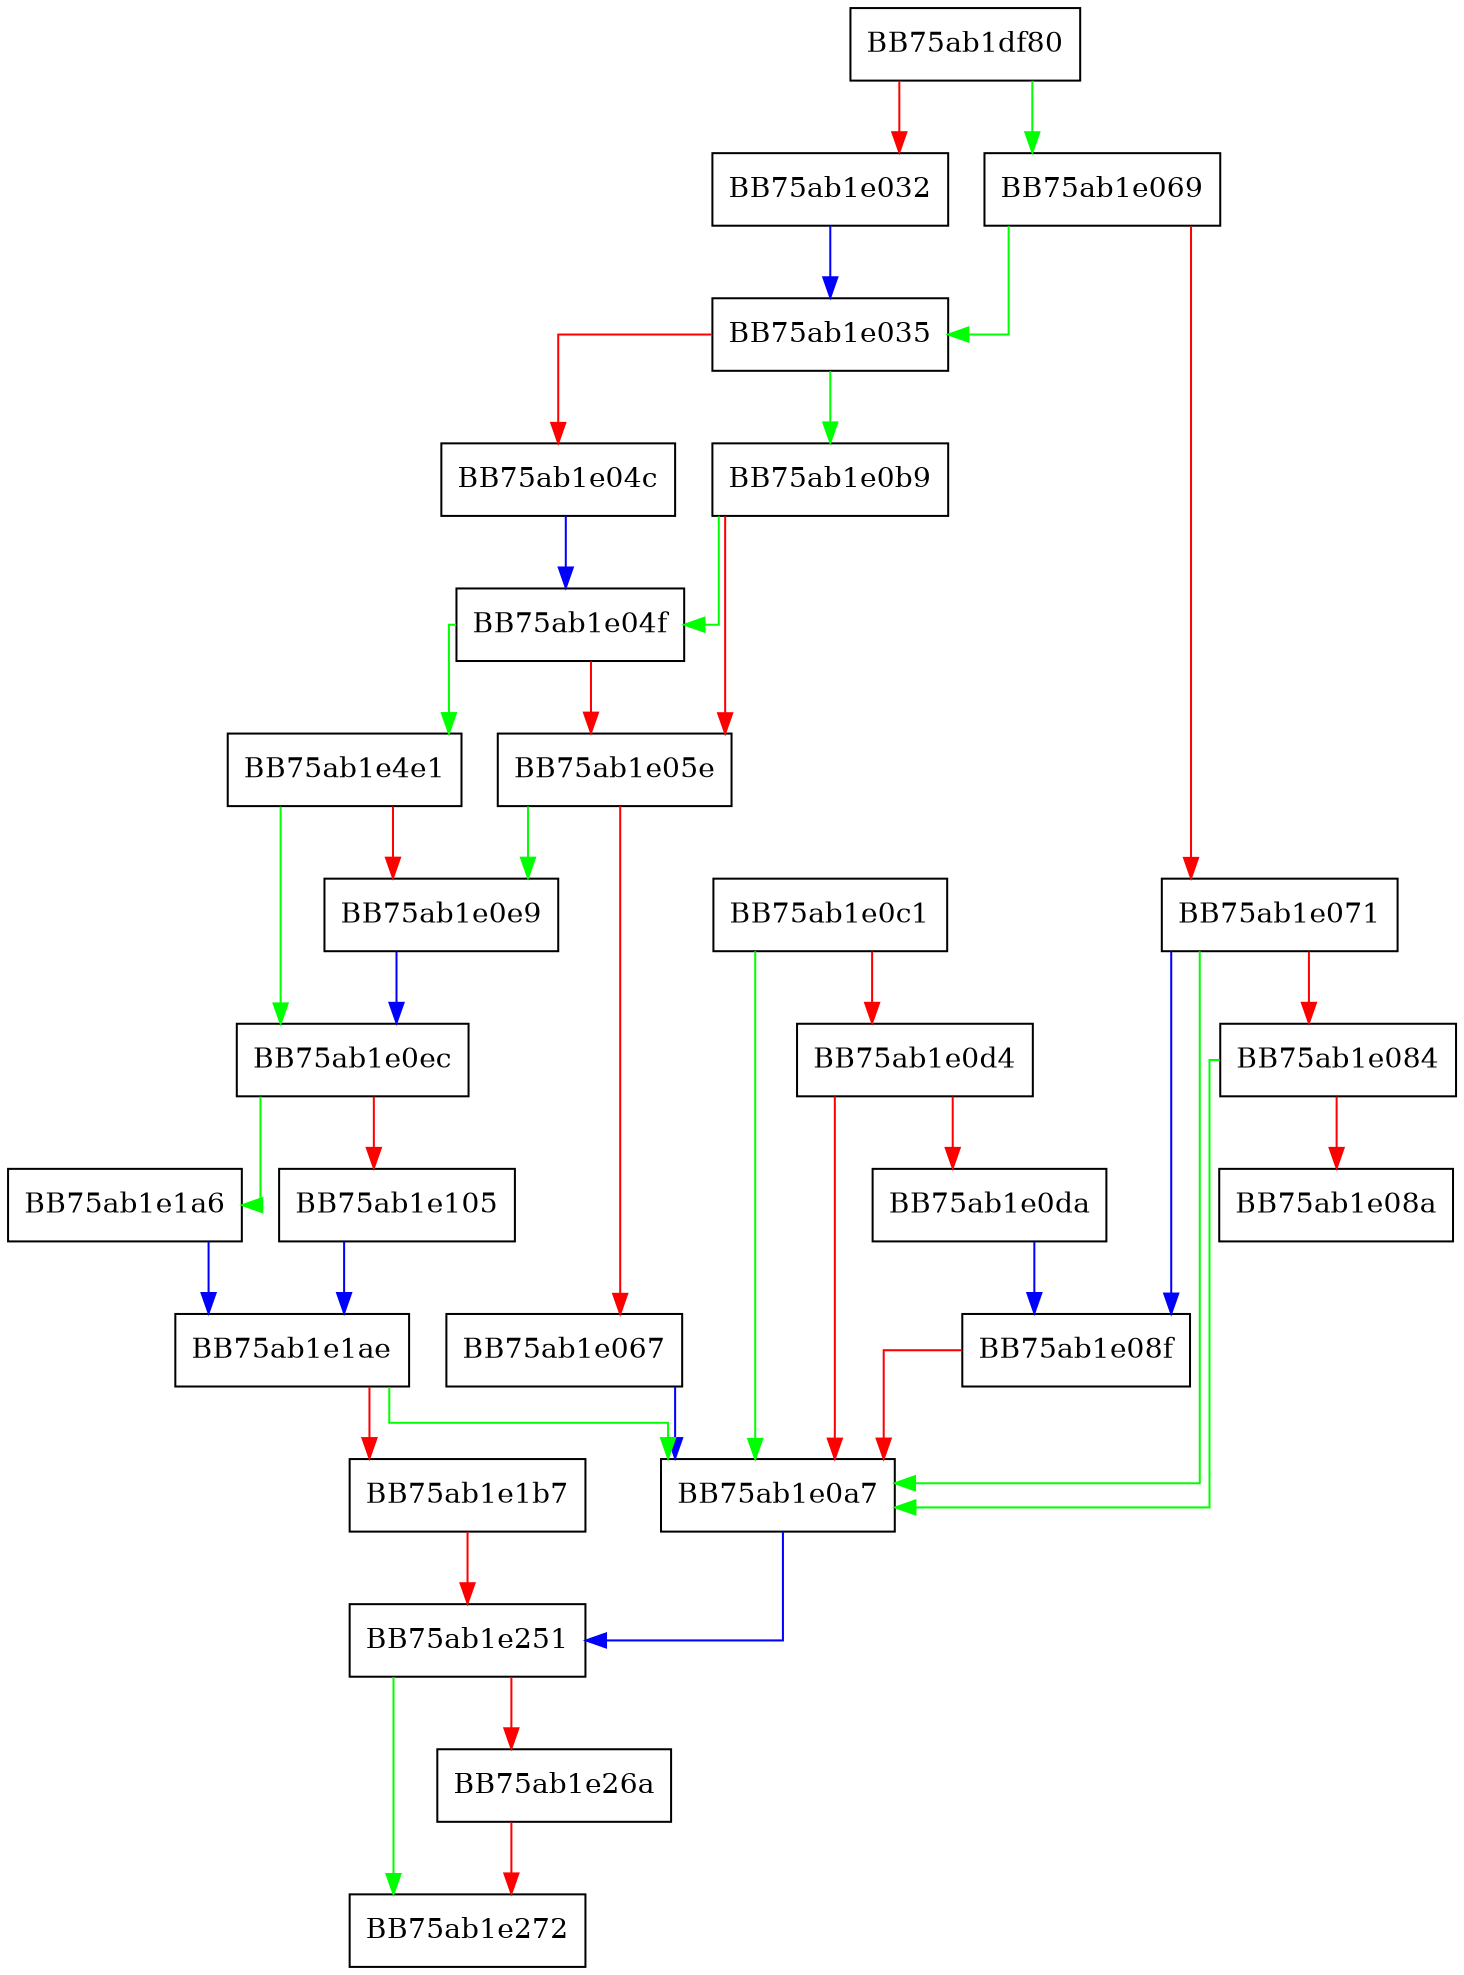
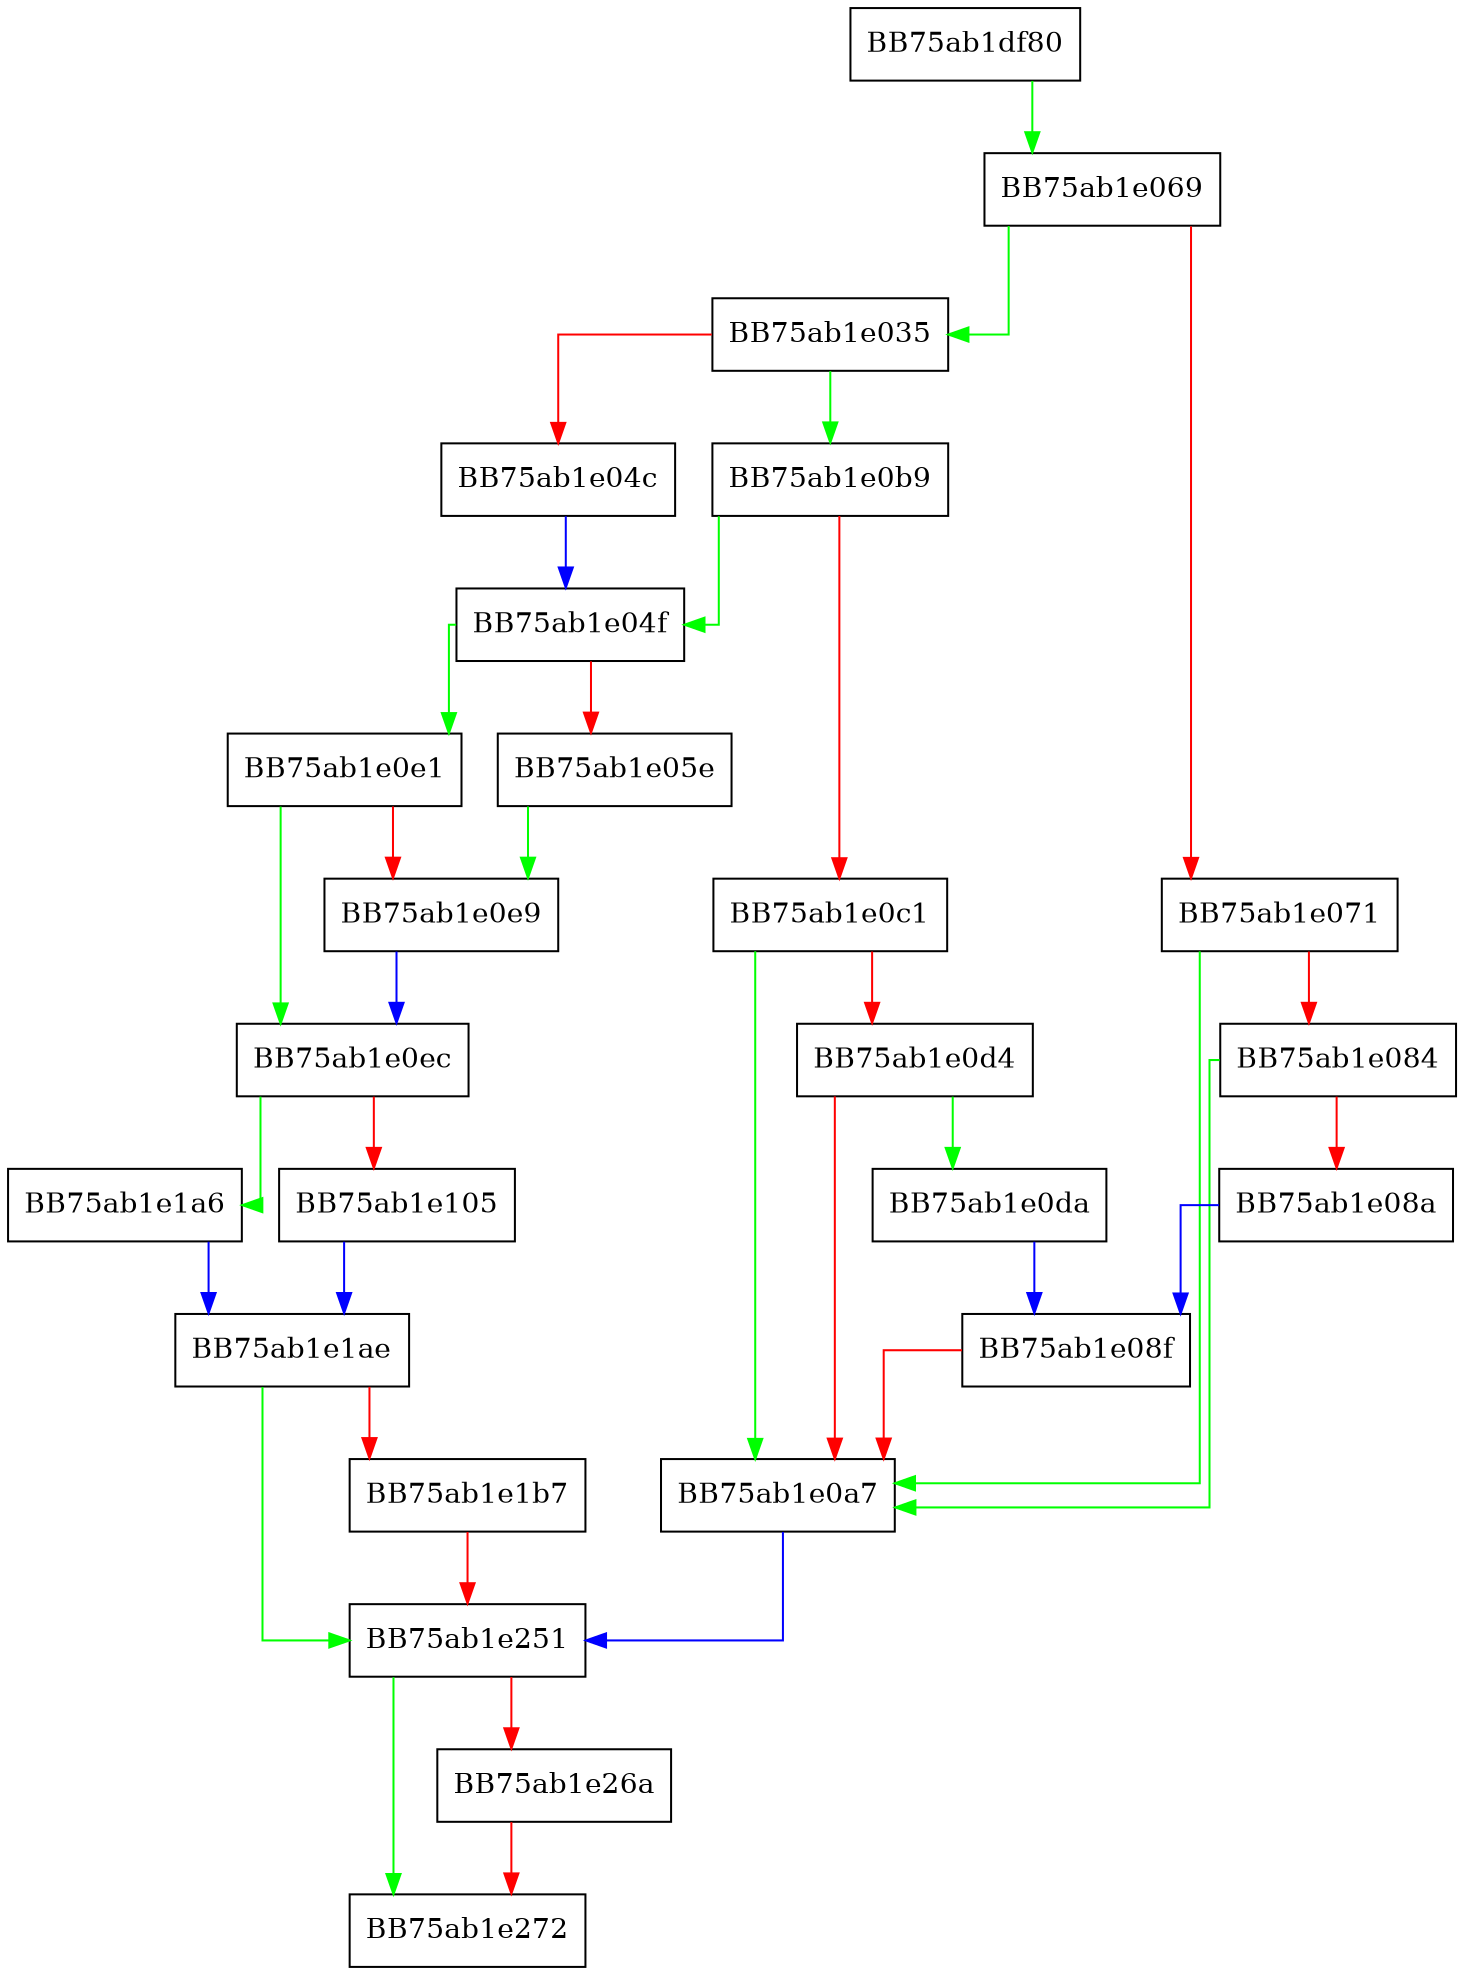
(830, 189) -> none
(725, 639) -> (839, 687)
(345, 770) -> (345, 770)
(953, 1122) -> (953, 1122)
(1171, 1122) -> (1181, 1230)
(564, 1350) -> none
(519, 1423) -> (262, 1547)
